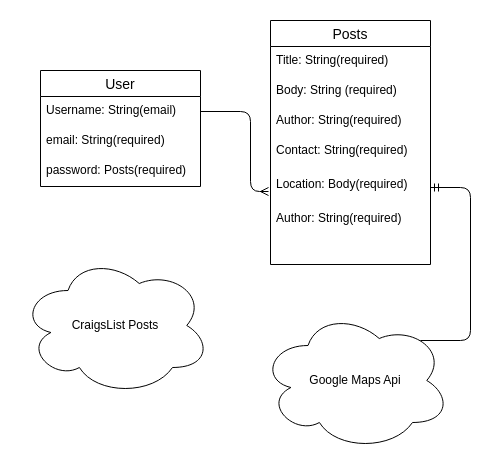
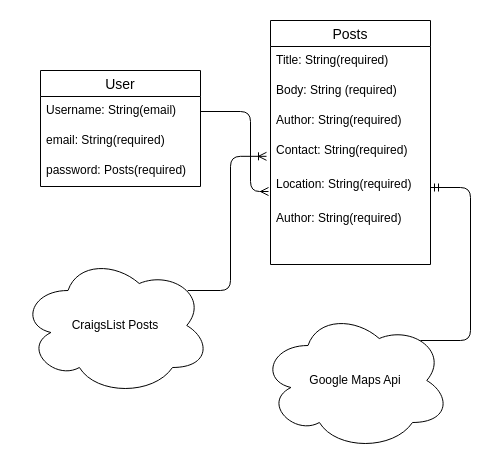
(350, 184) -> (356, 184)
none -> (231, 226)
